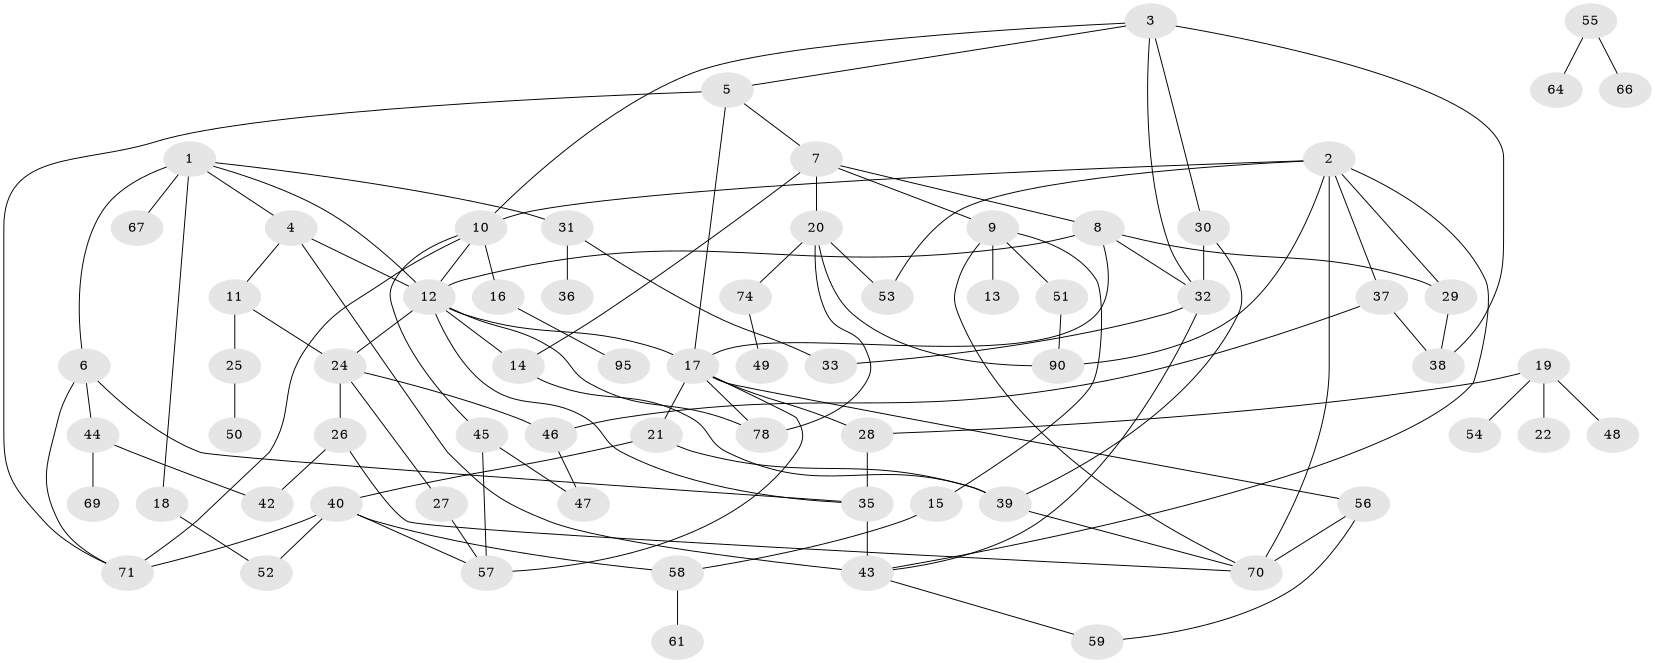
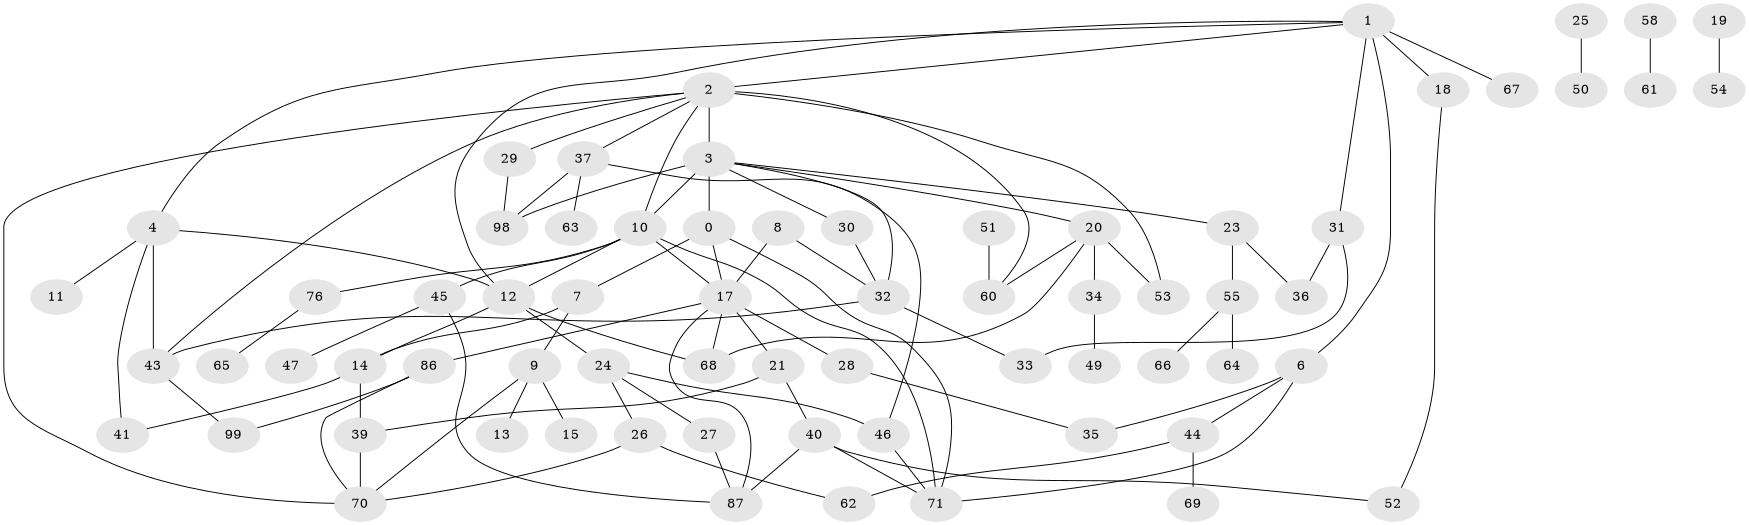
none -> (1039, 56)
(727, 90) -> (709, 228)
none -> (709, 125)
(816, 194) -> (903, 189)
(957, 194) -> none
none -> (571, 228)
none -> (1232, 228)
(761, 253) -> none
(1277, 257) -> none
(1027, 262) -> none
(498, 297) -> (315, 297)
(746, 297) -> (1094, 297)
(544, 330) -> (683, 262)
(235, 332) -> none
(288, 332) -> none
(624, 366) -> (222, 366)
(1058, 366) -> (989, 297)
(1438, 366) -> (502, 228)
(1176, 395) -> none
(1208, 414) -> none
none -> (123, 435)
(762, 435) -> (709, 366)
(1544, 435) -> none
(1613, 435) -> none
(606, 439) -> none
(567, 469) -> (913, 473)
(267, 504) -> (849, 504)
(1364, 504) -> (429, 366)
(867, 539) -> none
(827, 543) -> none
(503, 550) -> none
(487, 573) -> (736, 504)
(1097, 642) -> (234, 435)
